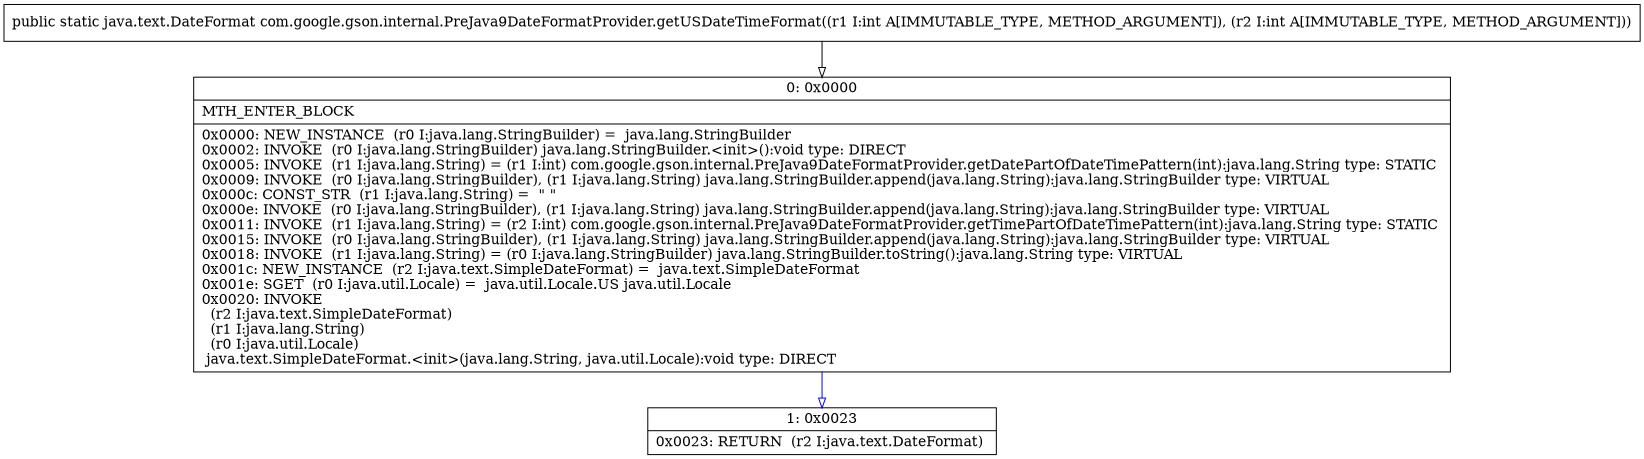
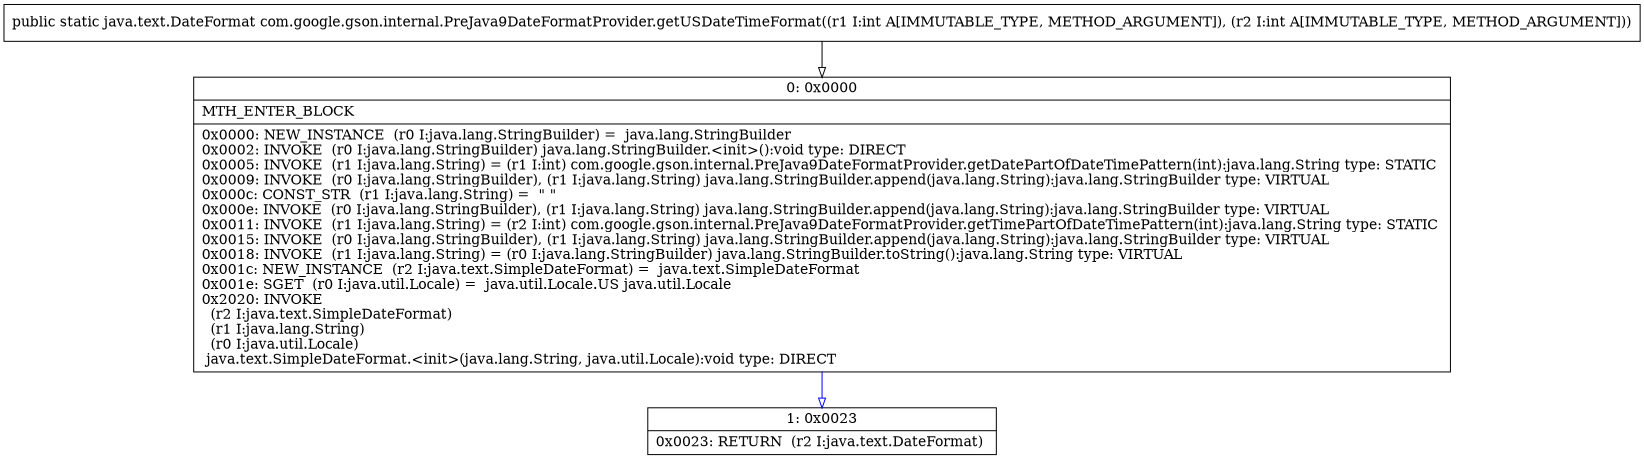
(267, 300) -> (267, 300)
